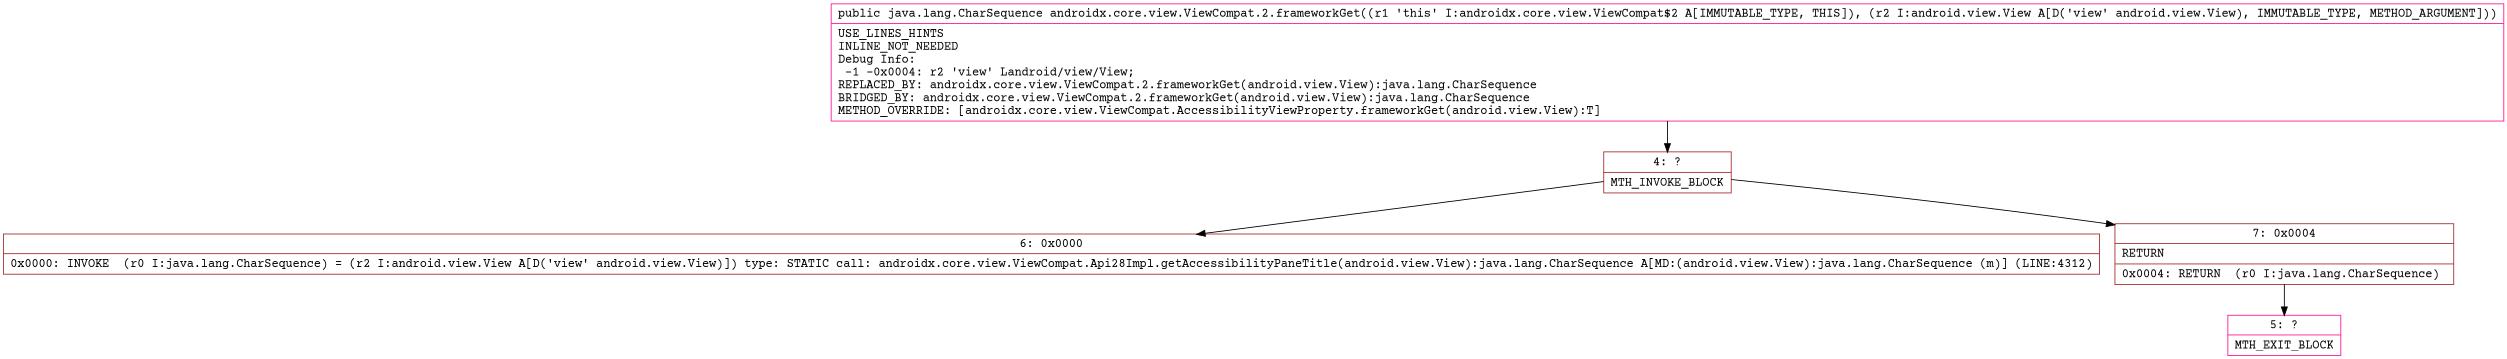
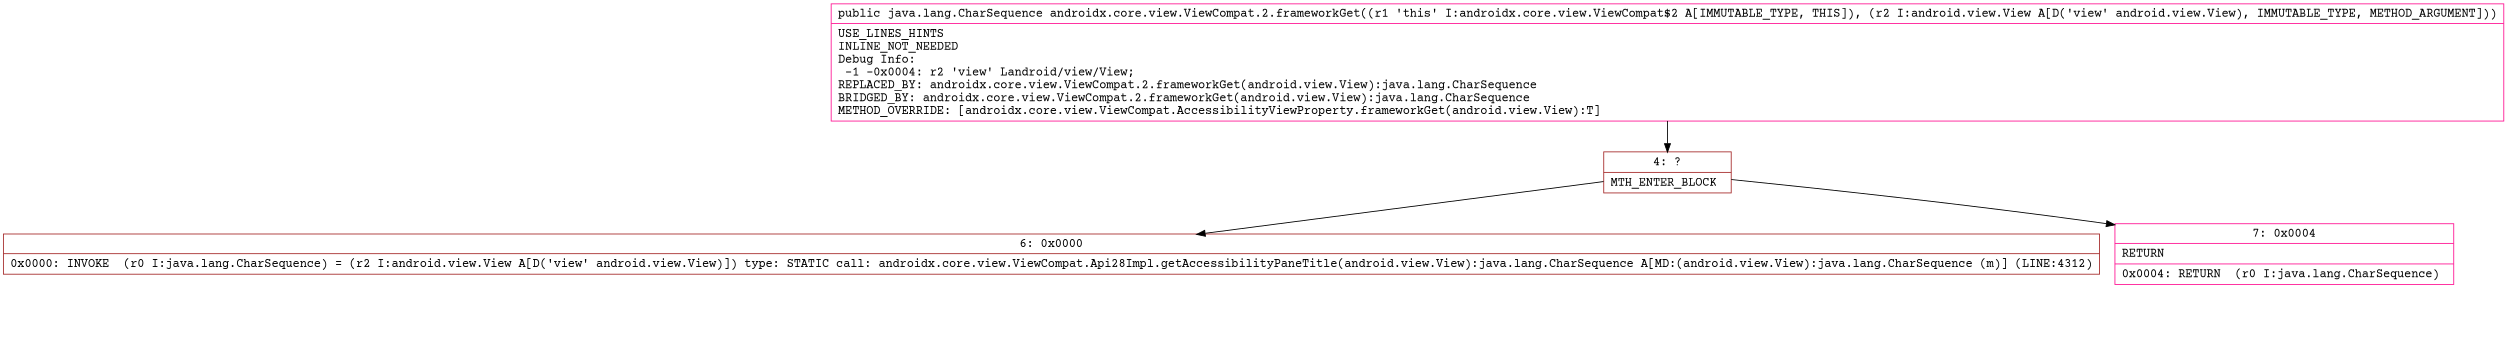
(1667, 182) -> (1664, 182)
(2284, 254) -> (2284, 254)
(2284, 335) -> none
